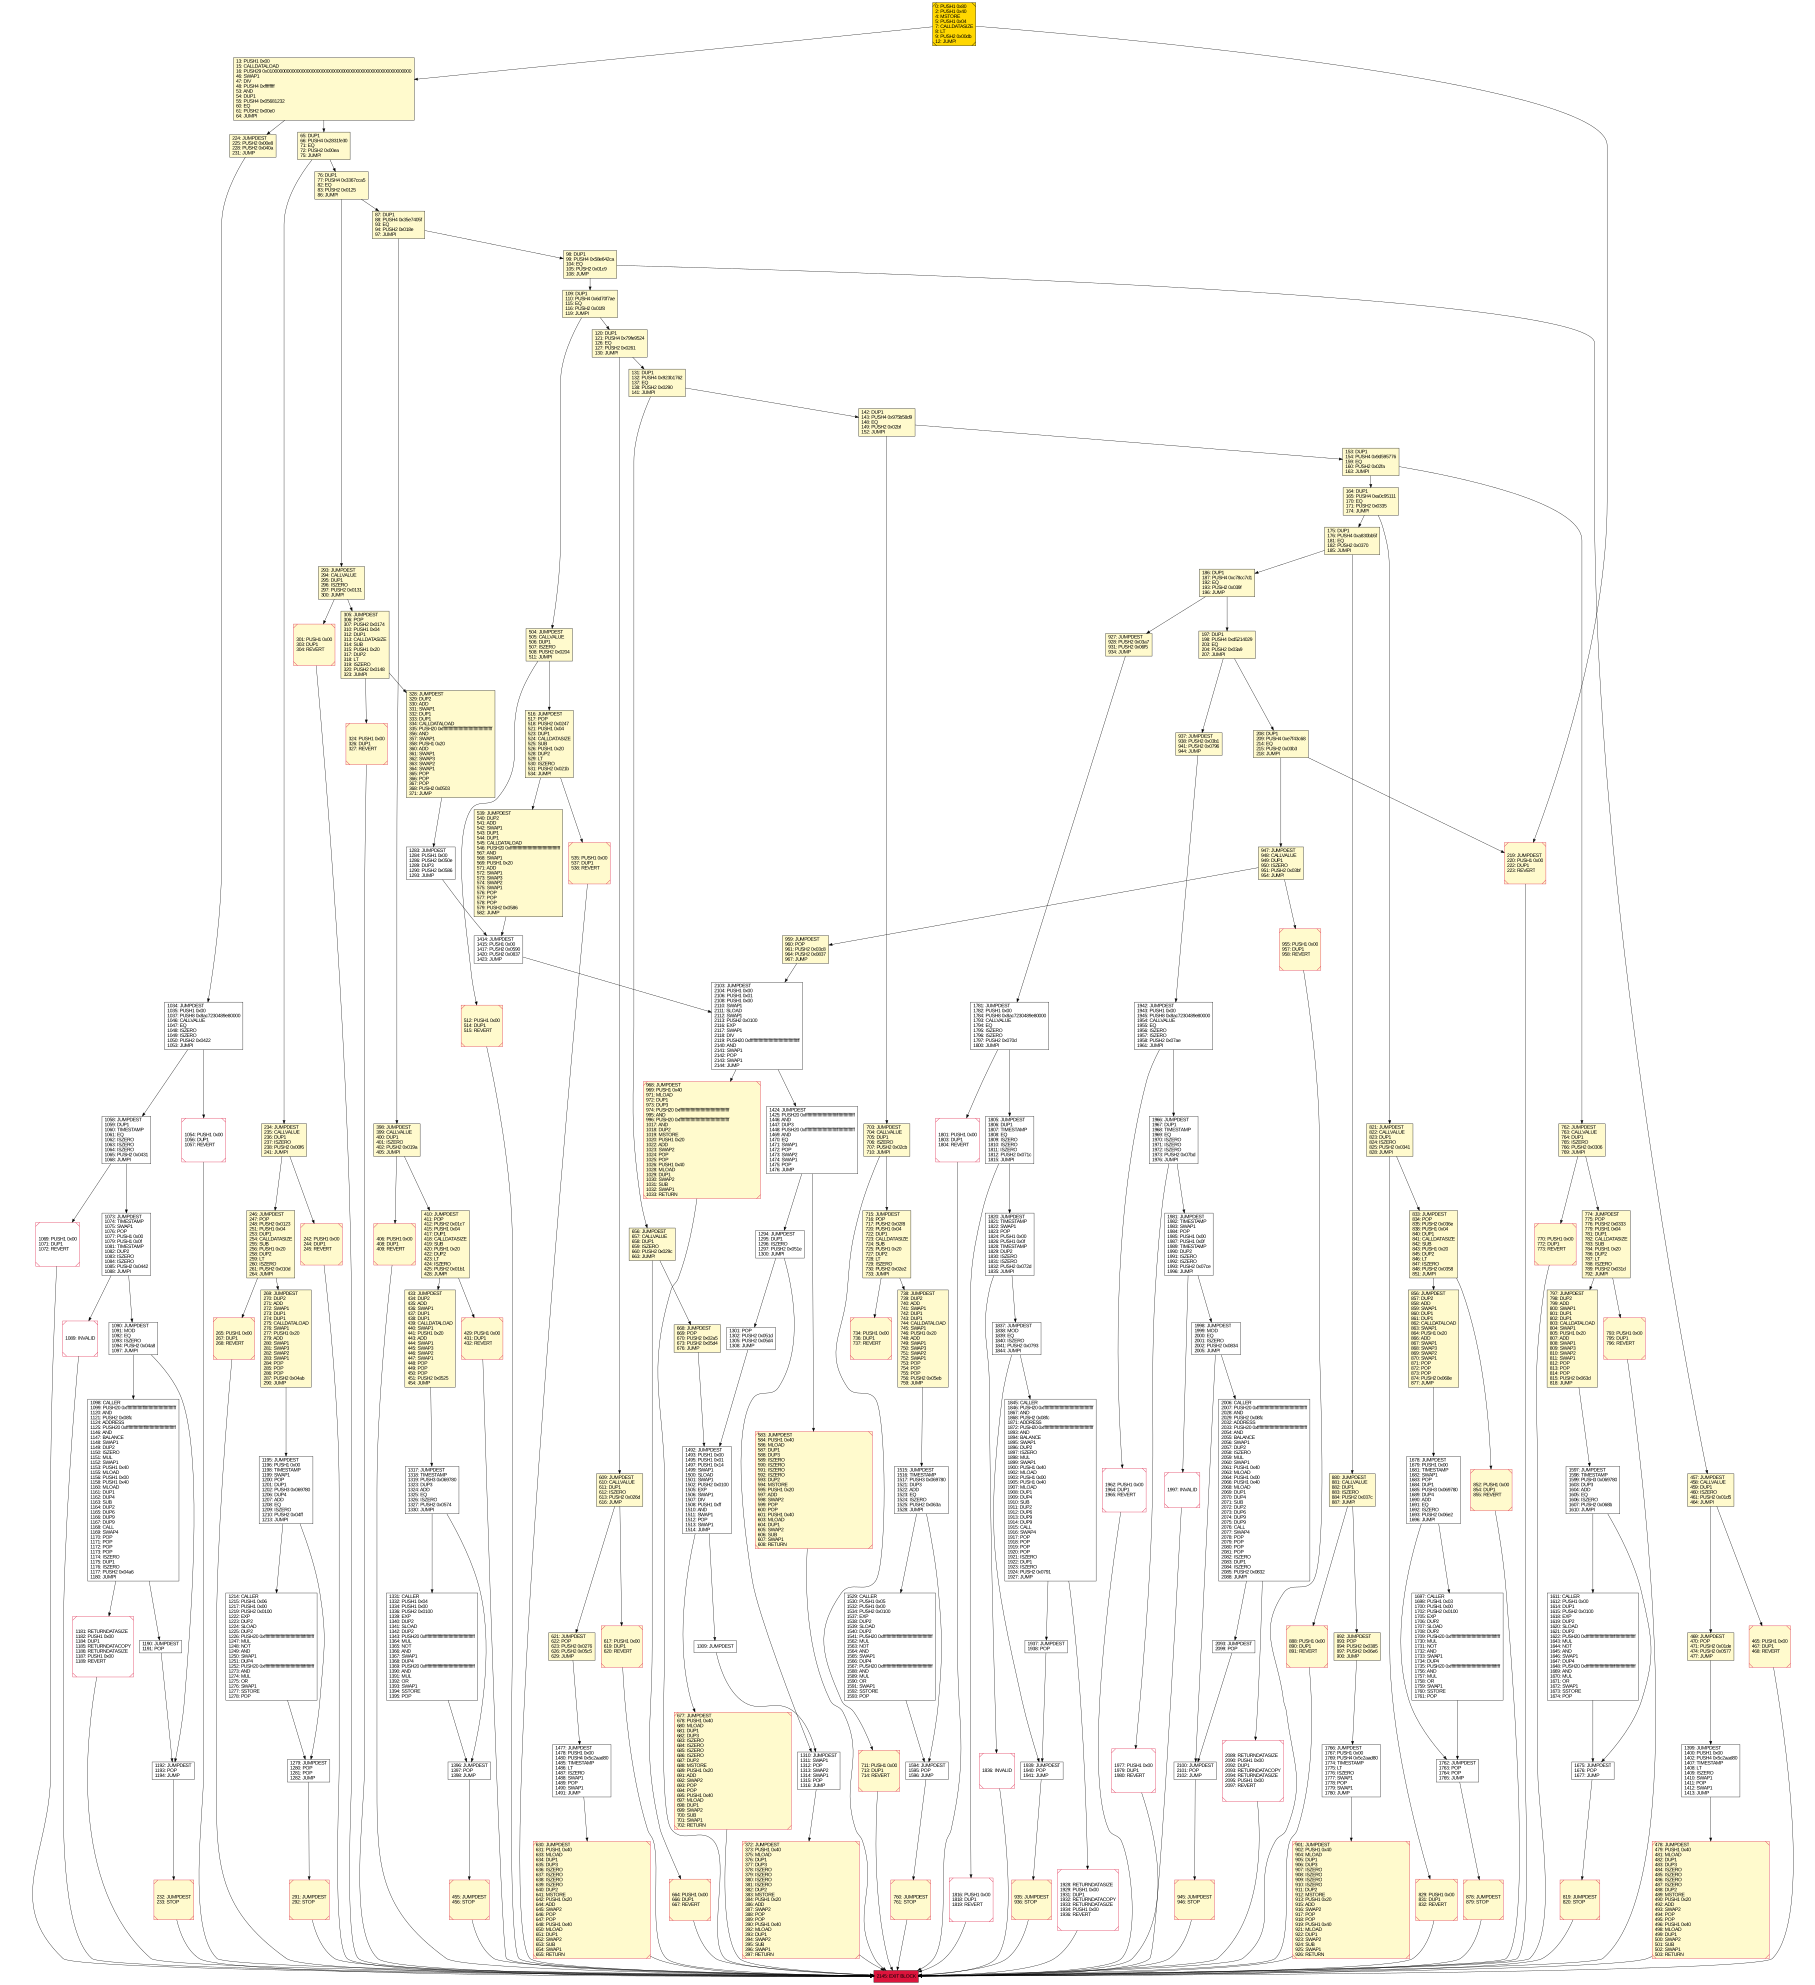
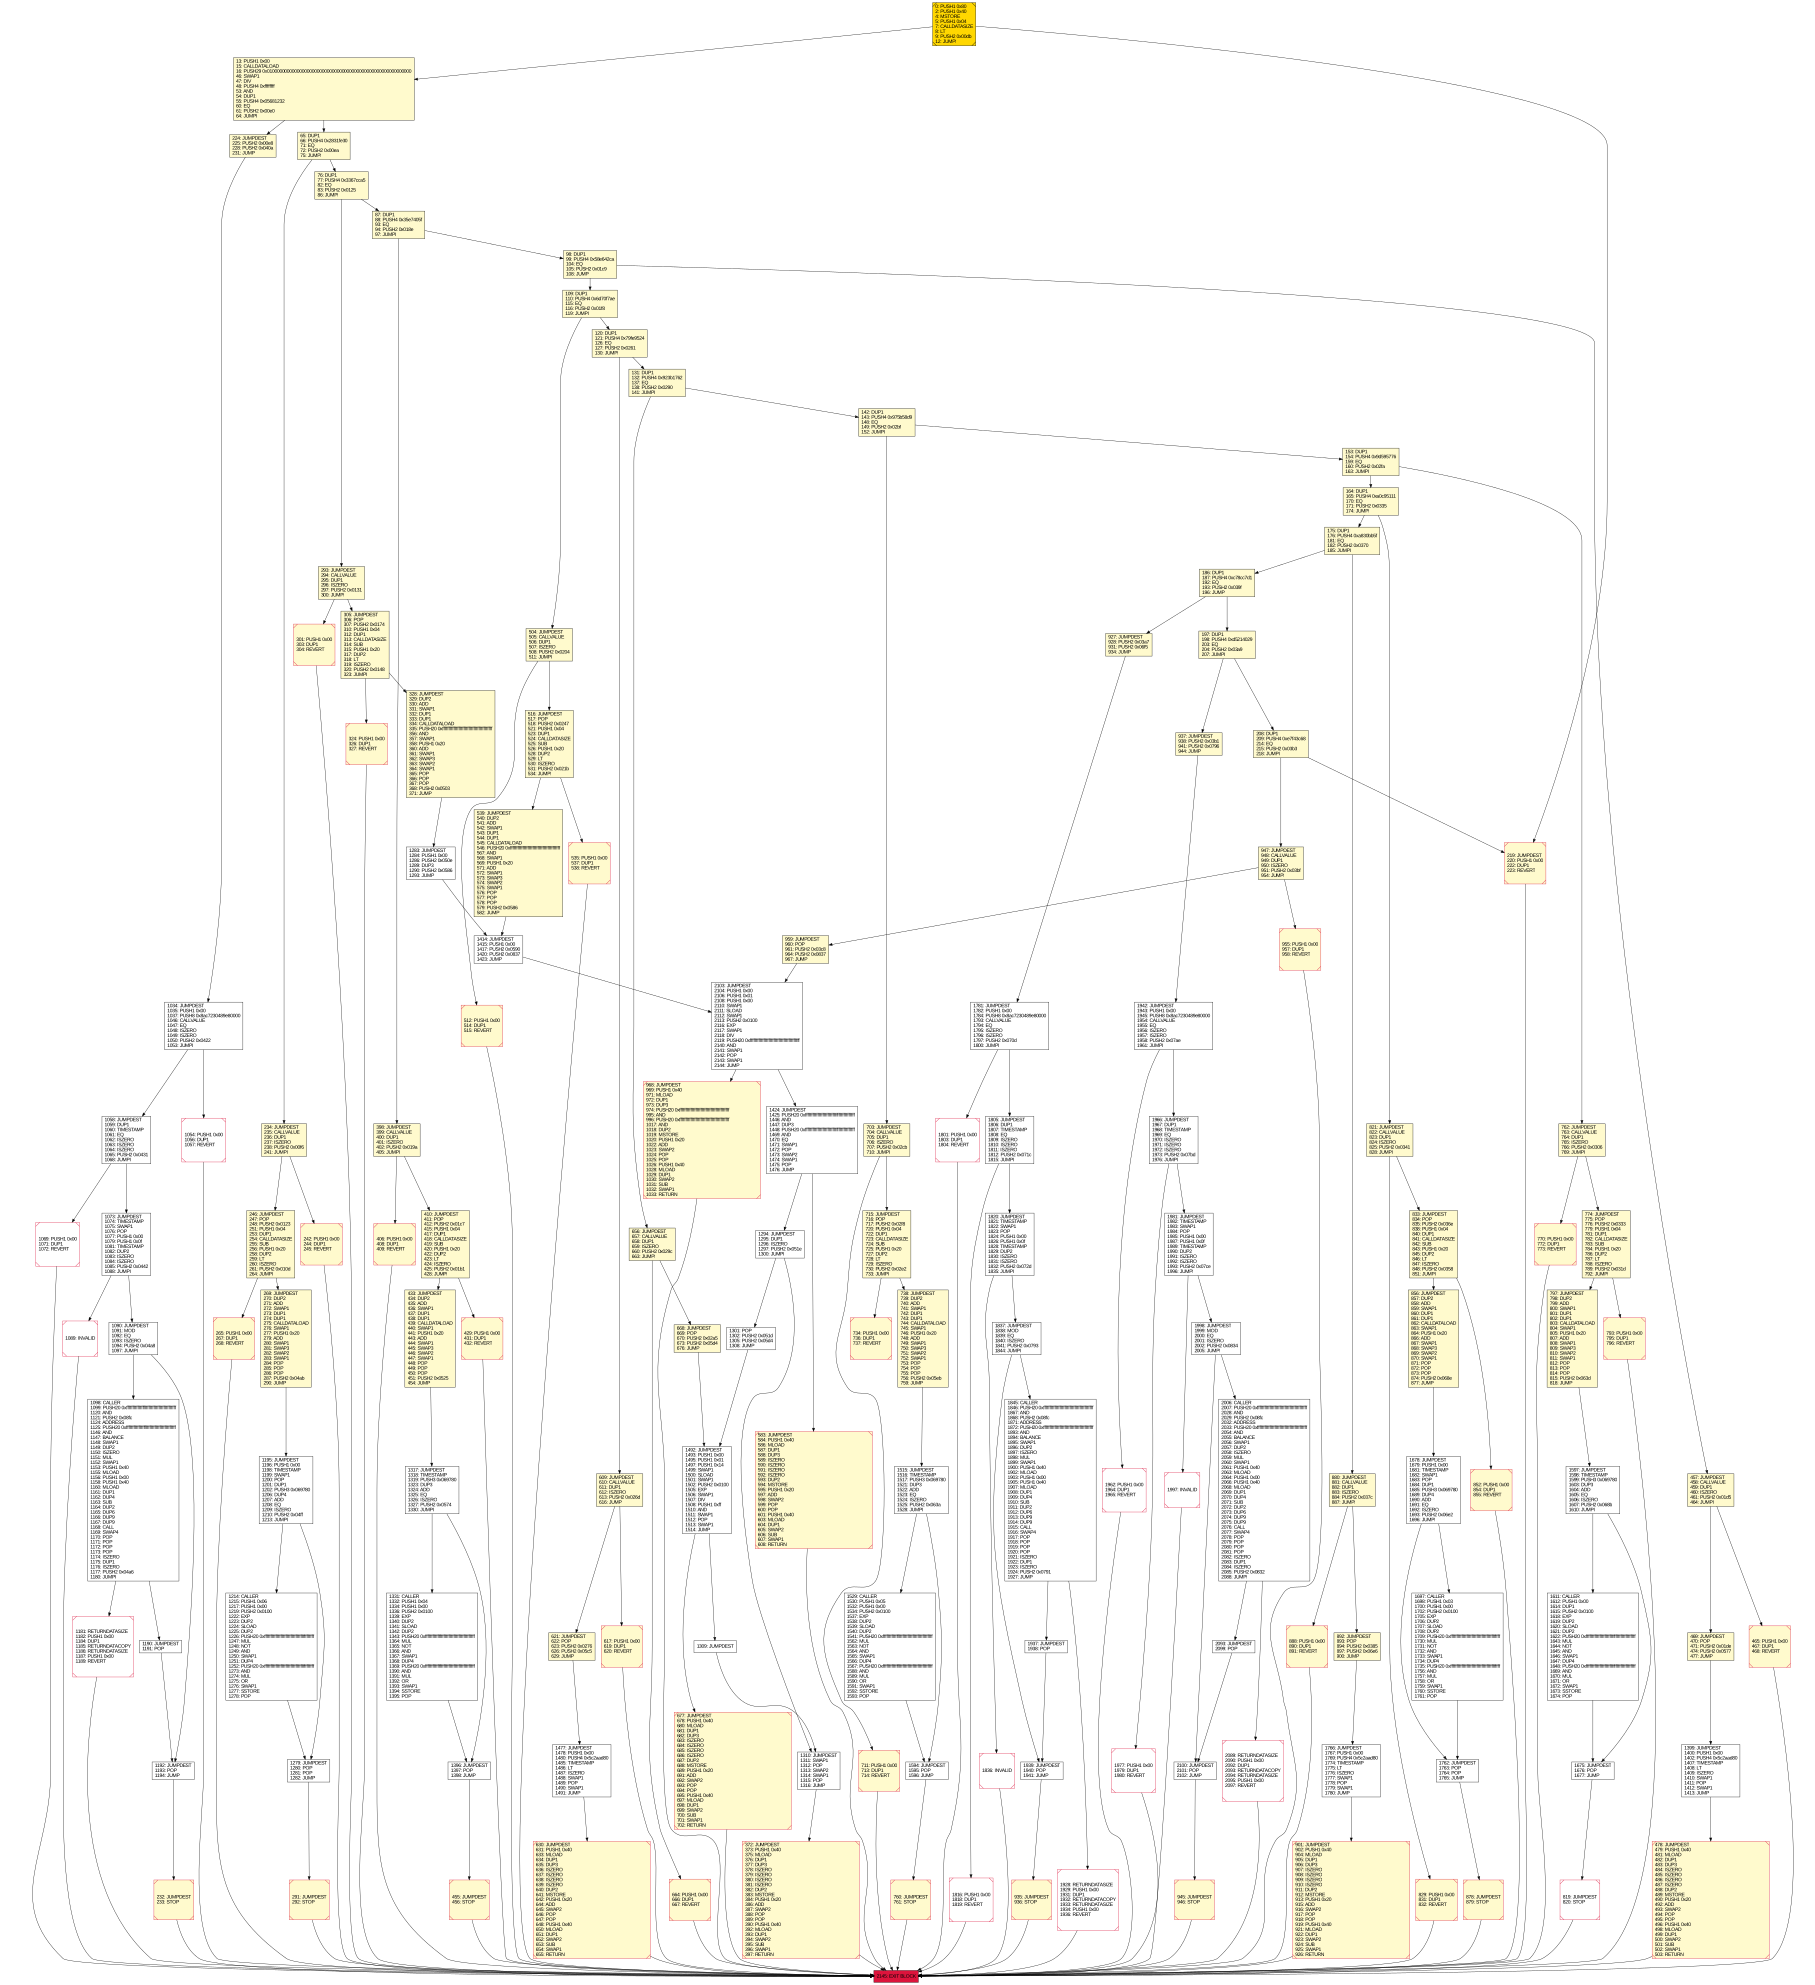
(1580, 1900) -> (1580, 1900)
